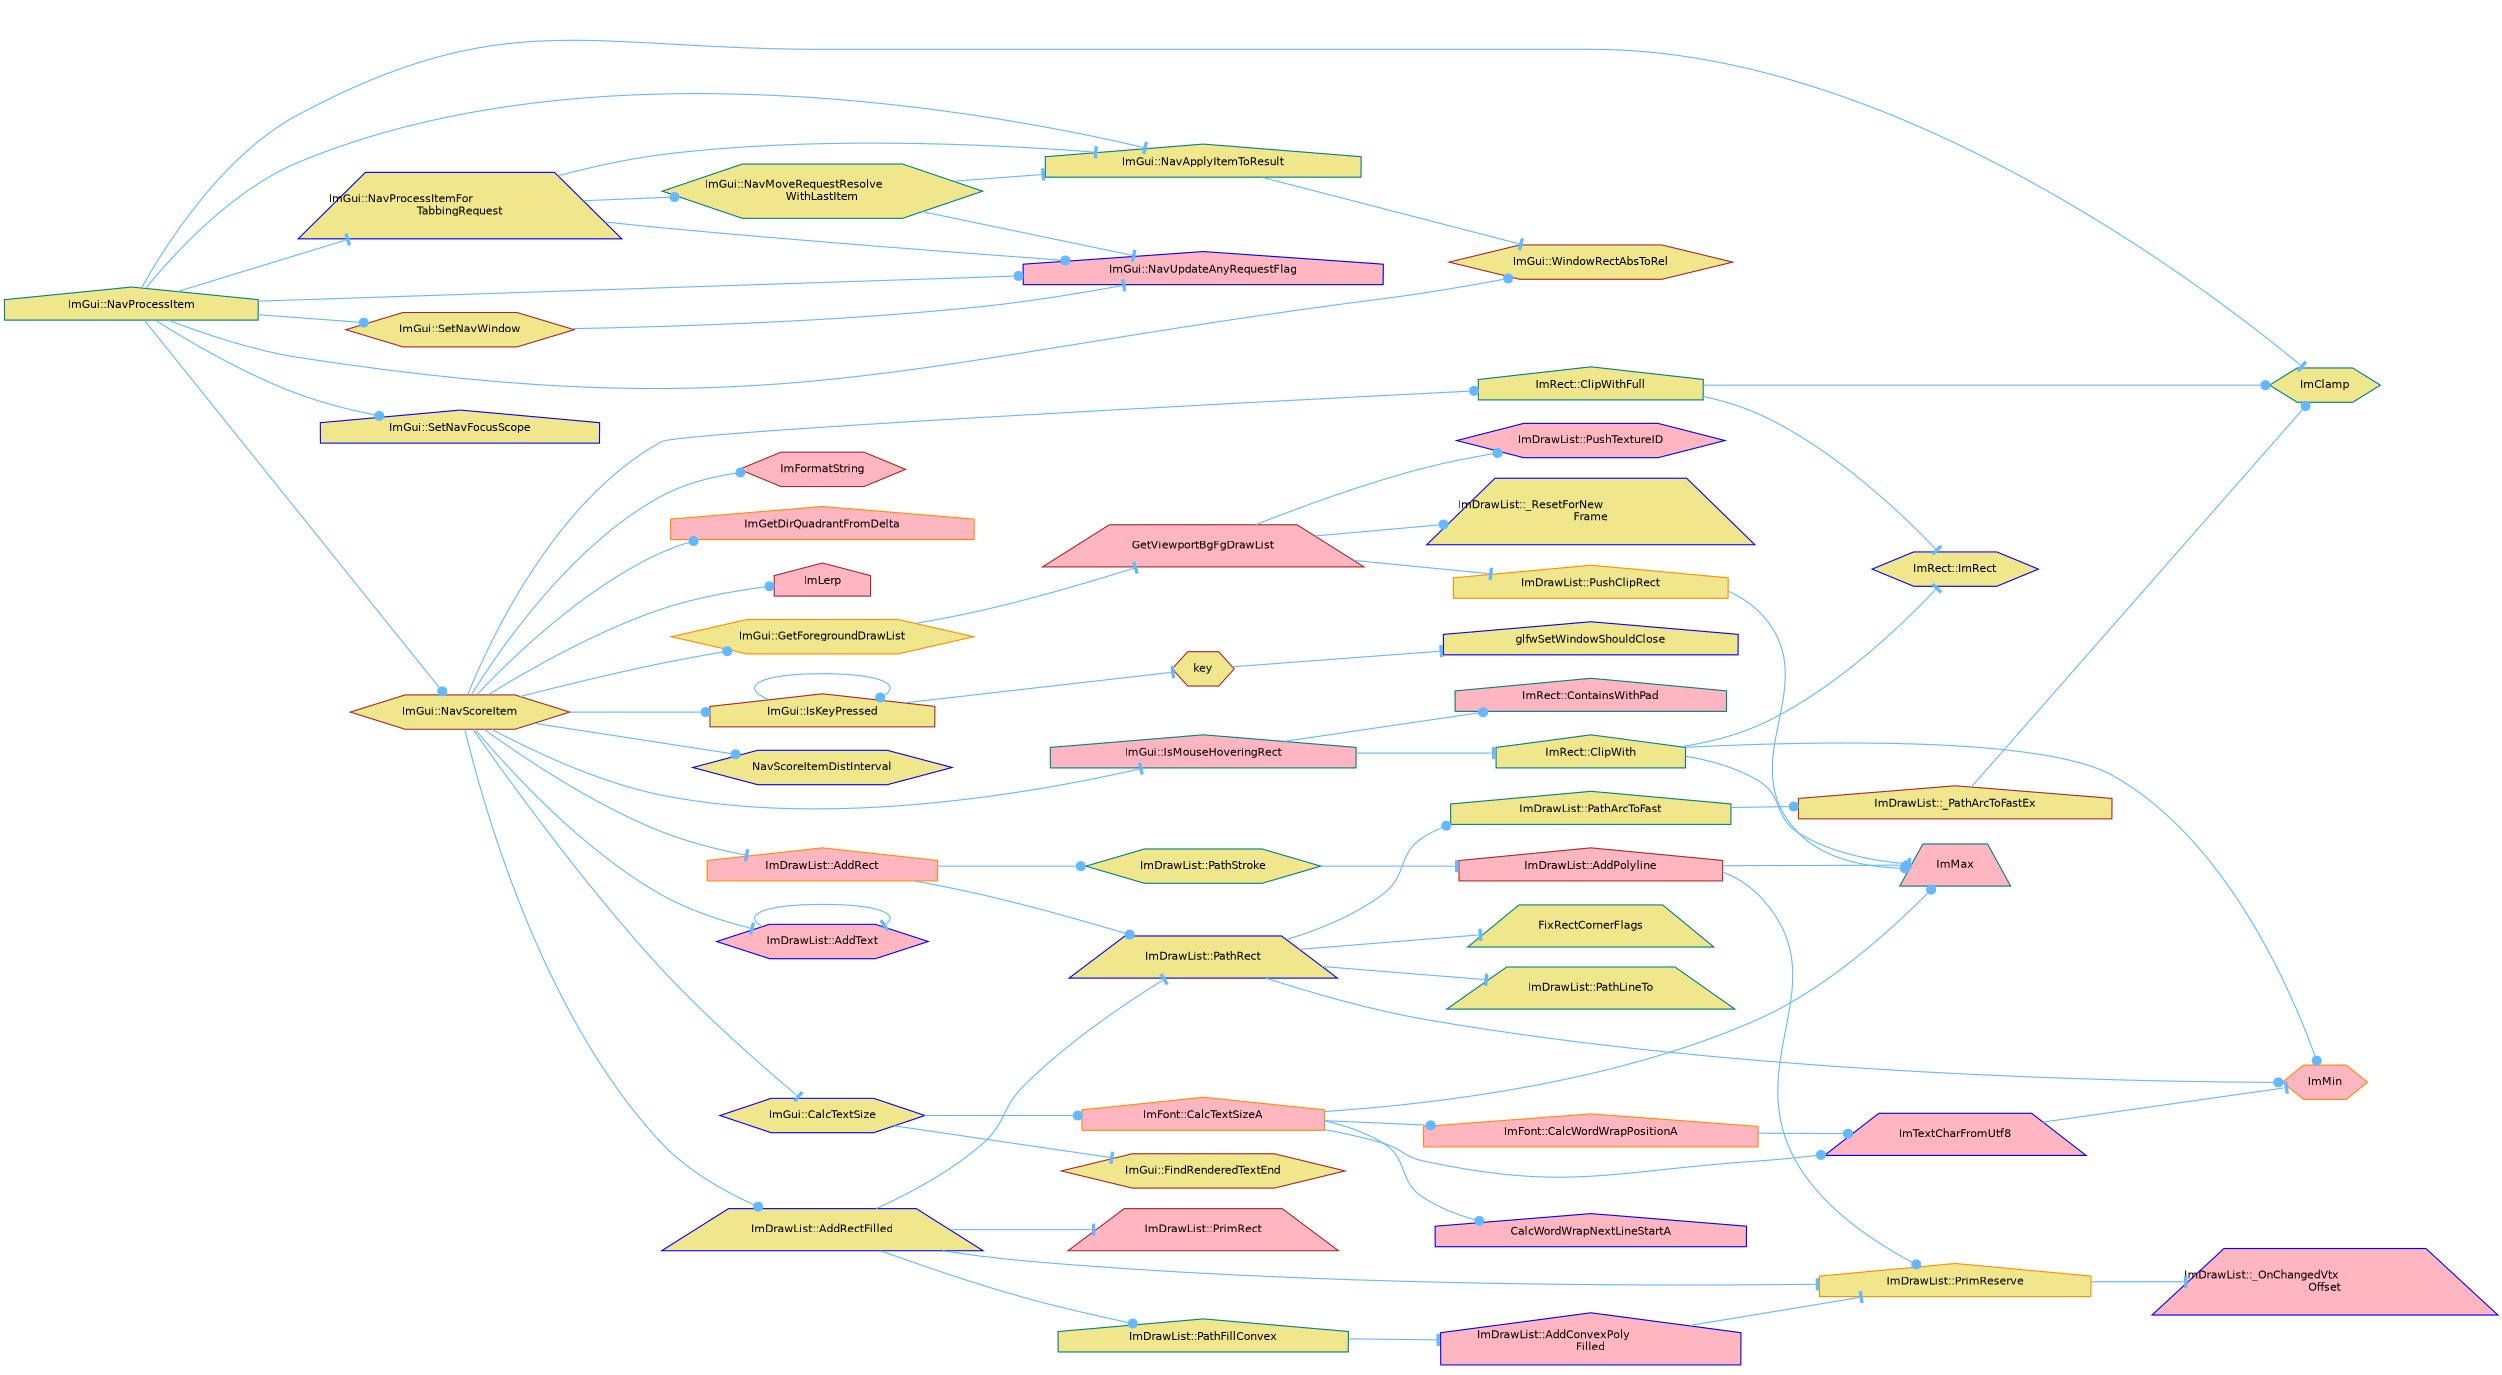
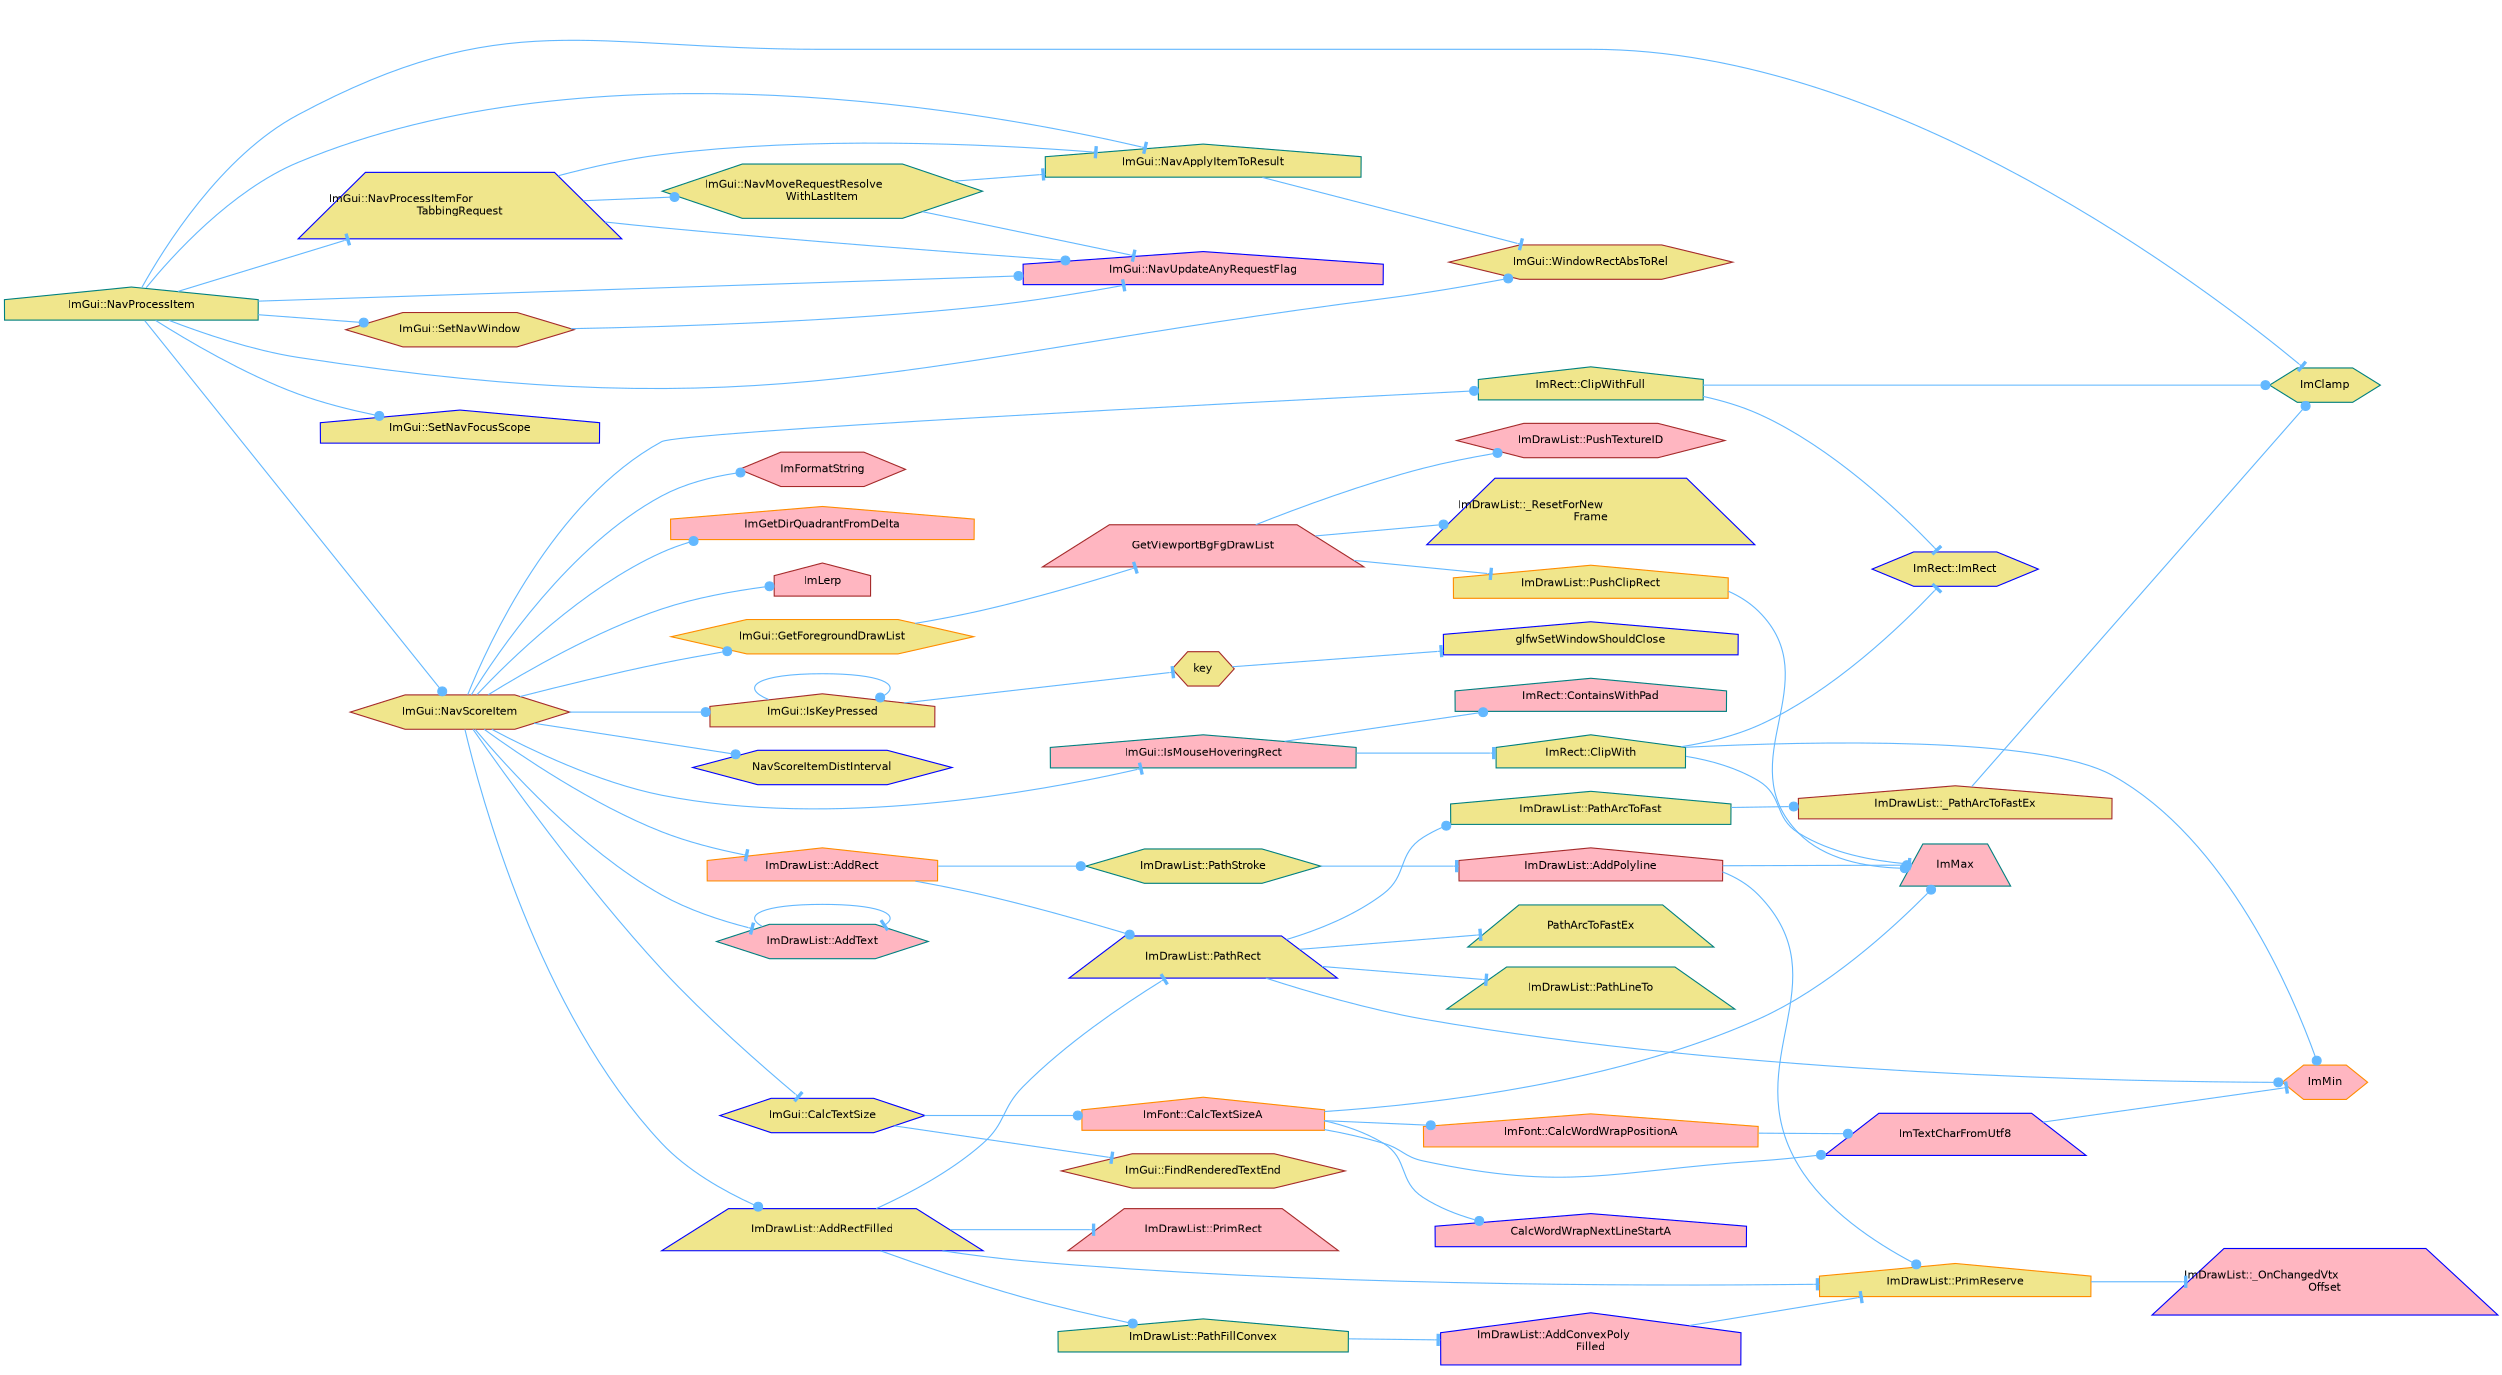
(1591, 441) -> (1591, 441)
(1591, 926) -> (1591, 926)
(822, 942) -> (822, 942)
